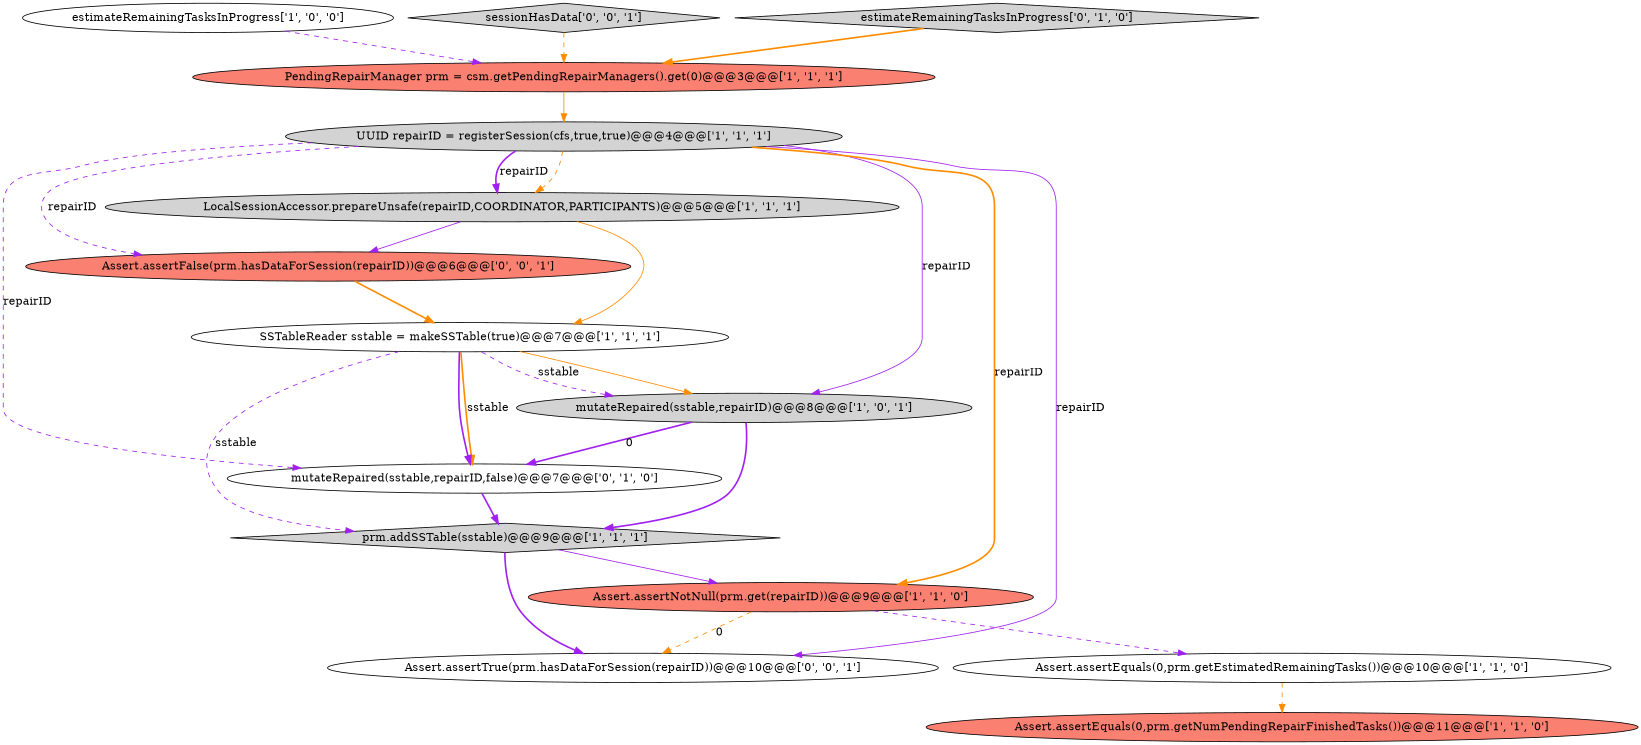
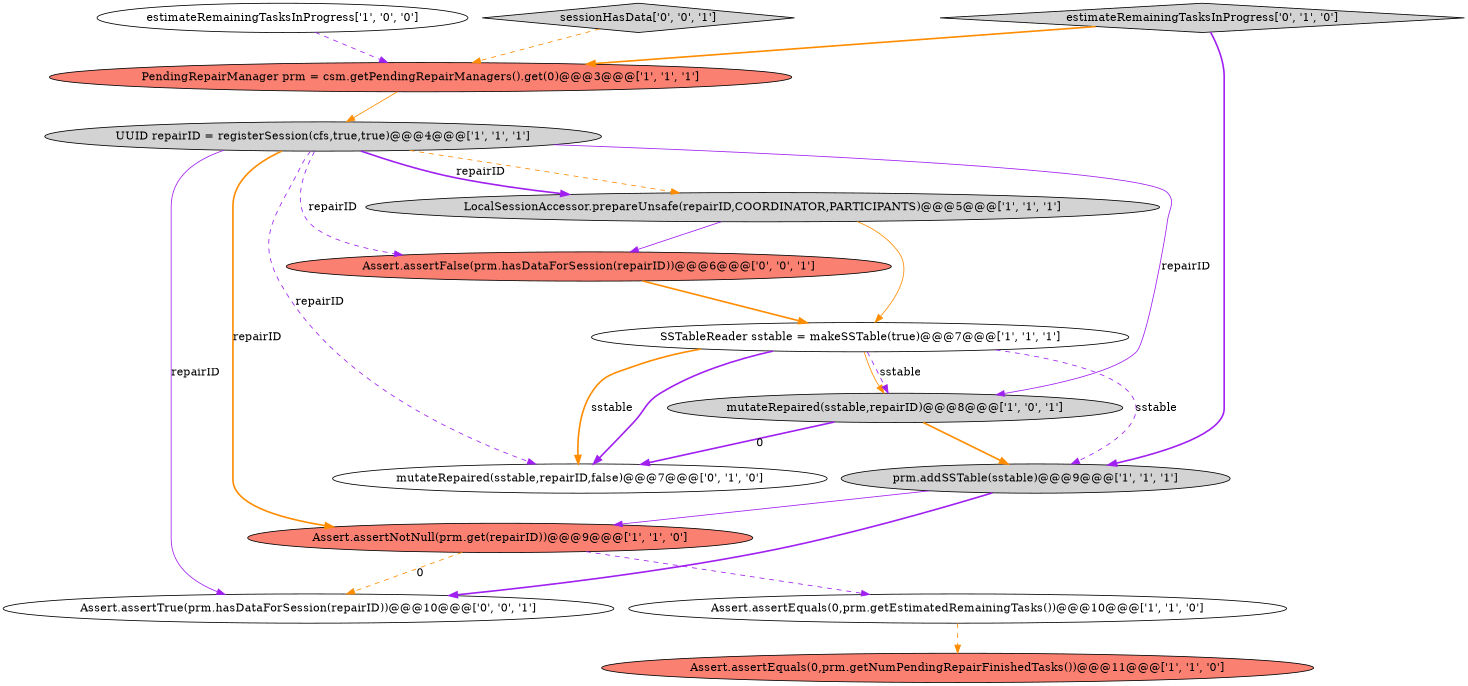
(488, 505) -> (1224, 282)
(709, 506) -> (962, 441)
(505, 538) -> (1036, 479)
